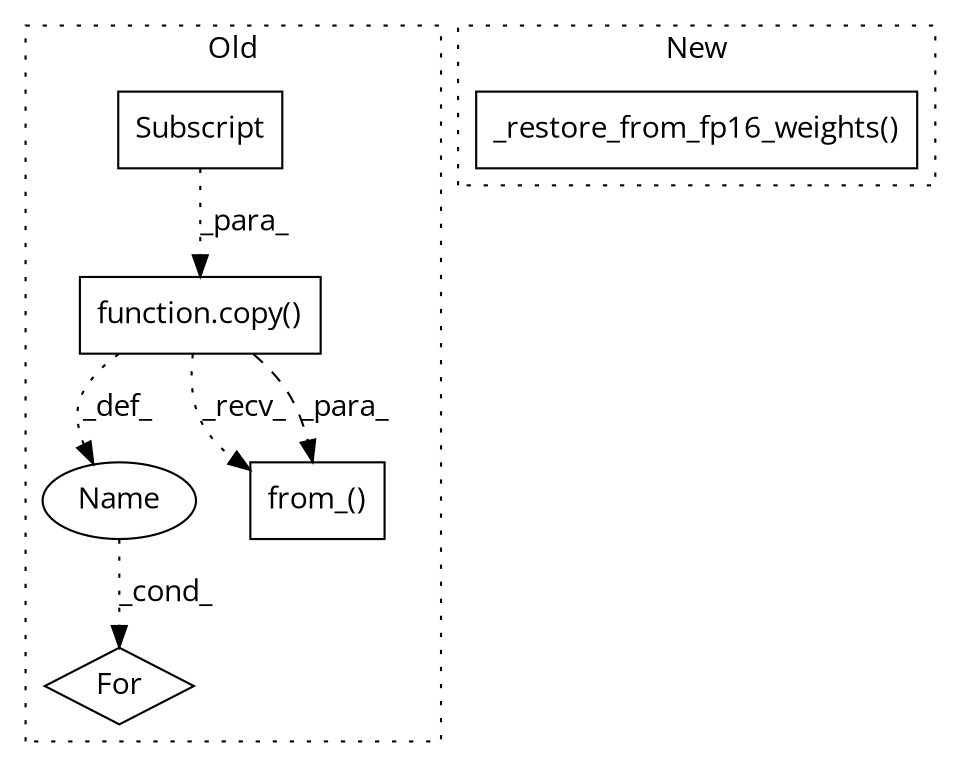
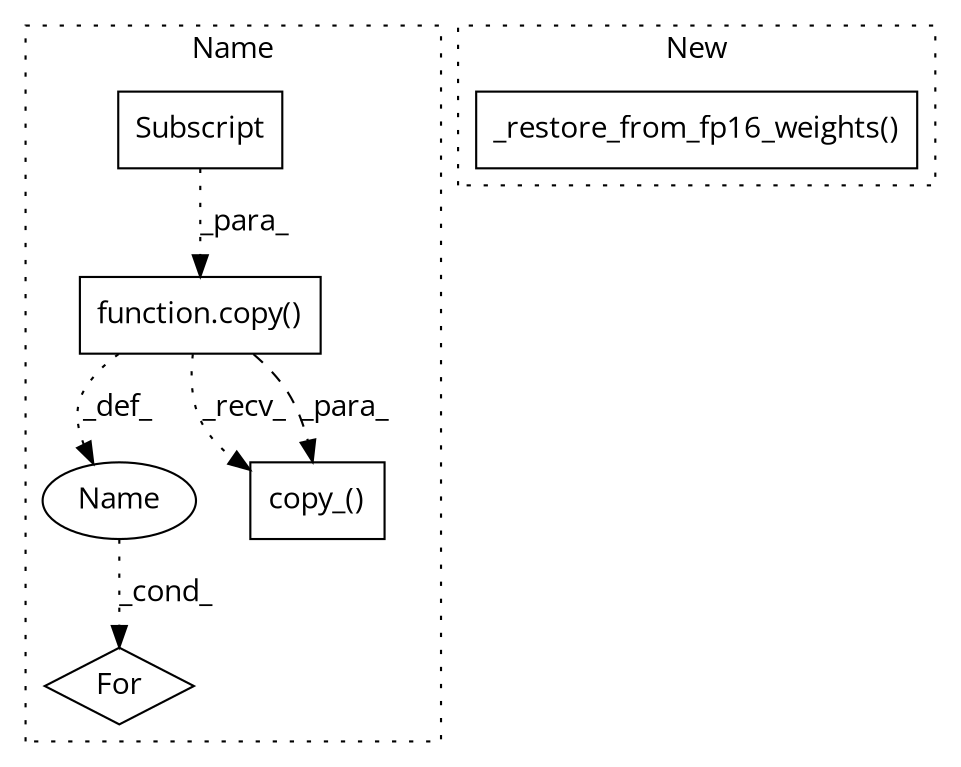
(233, 50) -> (233, 50)
(317, 501) -> (317, 501)
